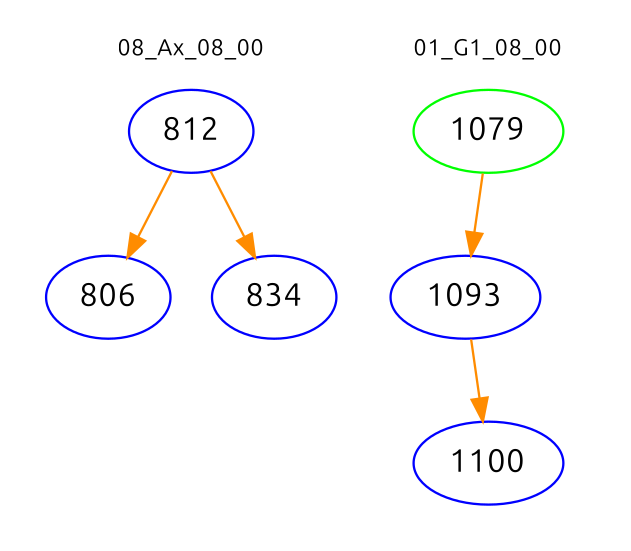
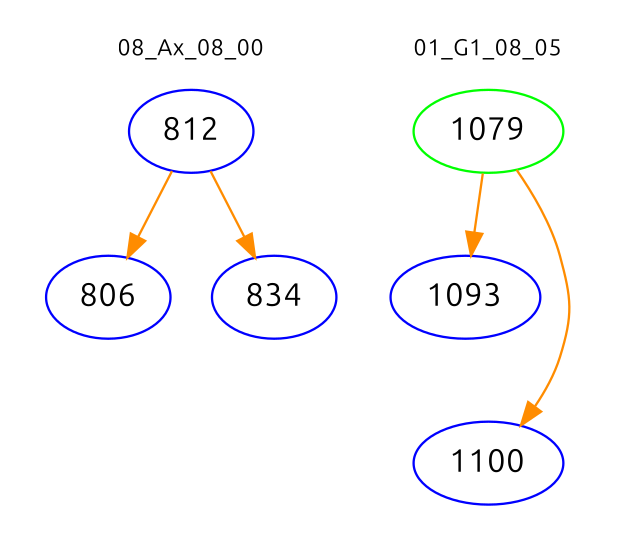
(488, 50) -> (488, 50)
(475, 369) -> (567, 286)
